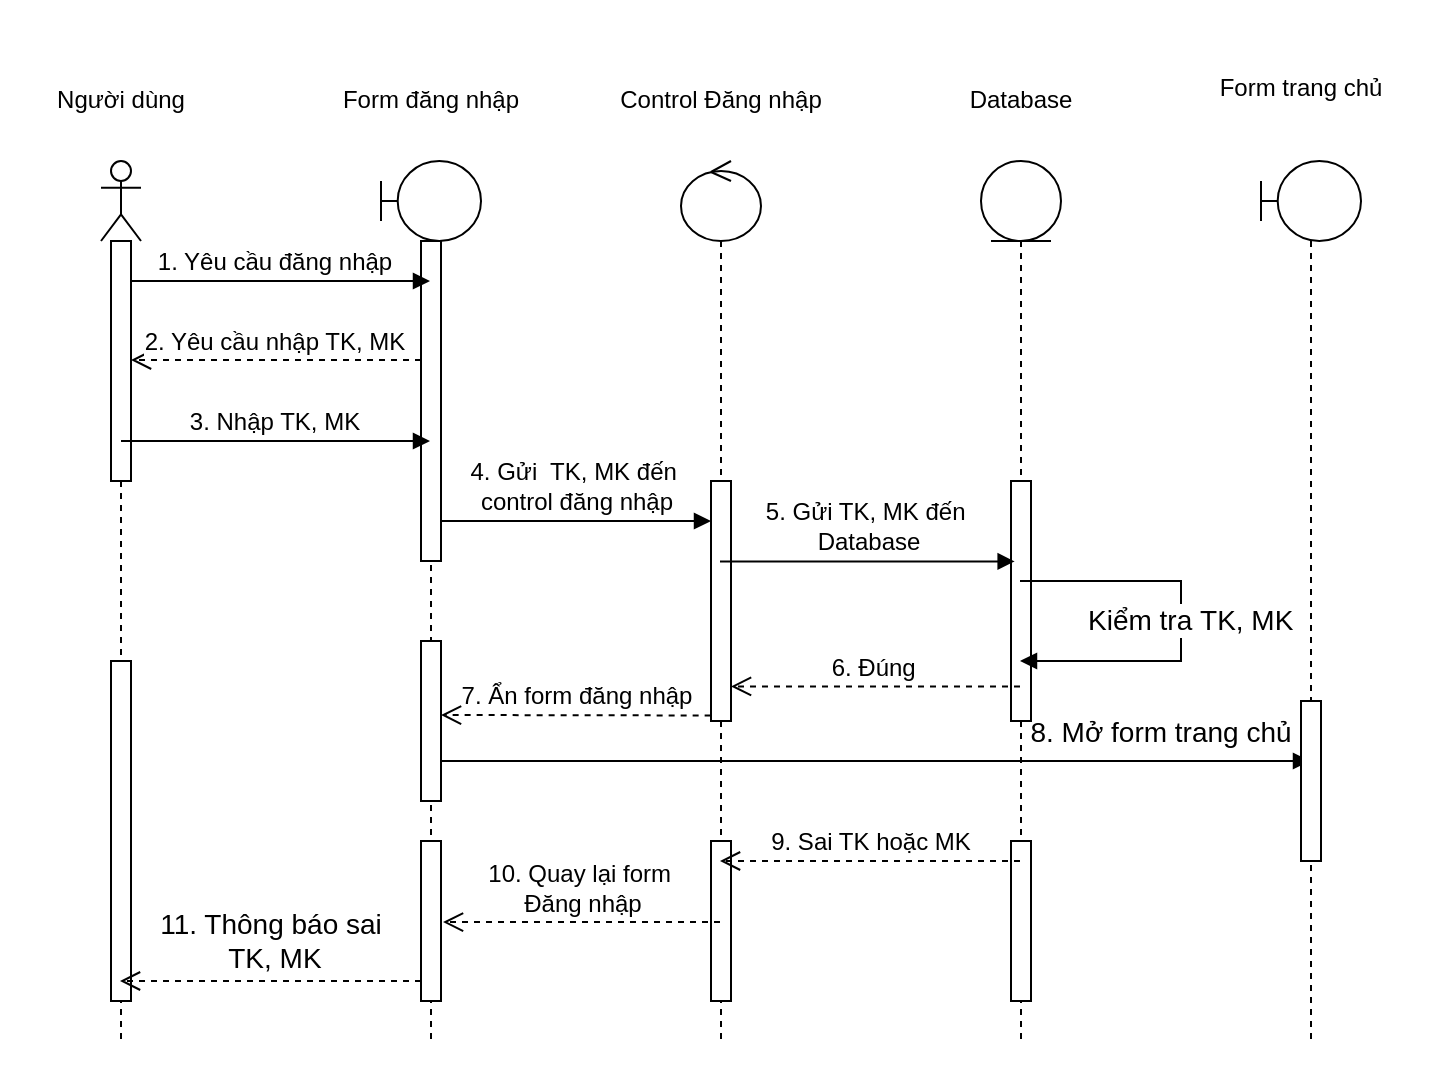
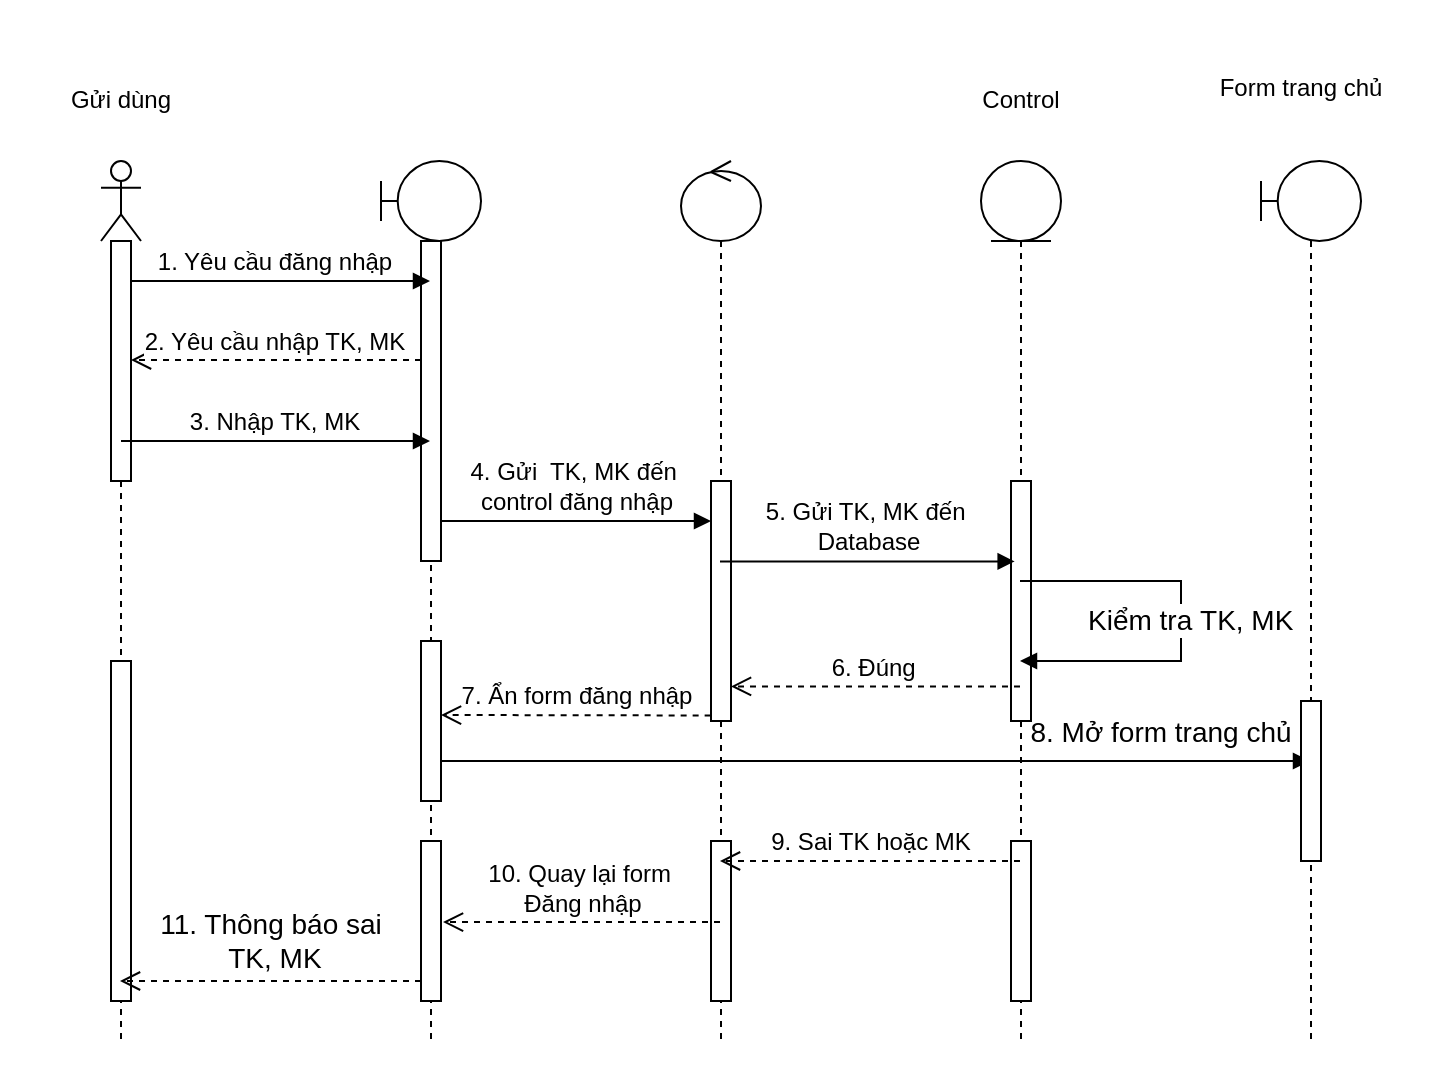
(122, 101) -> (122, 101)
(431, 101) -> none
(721, 101) -> none
(1022, 101) -> (1022, 101)
